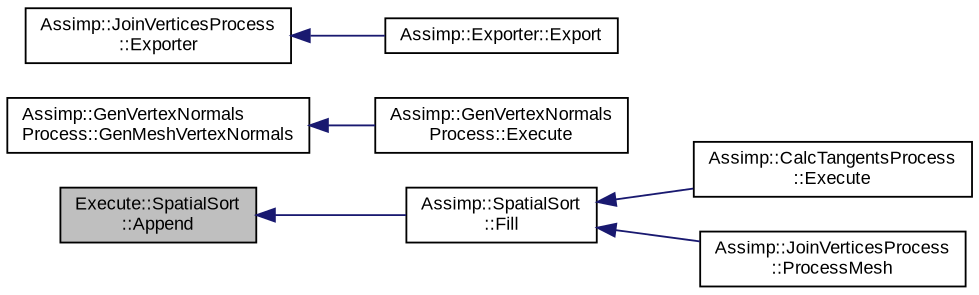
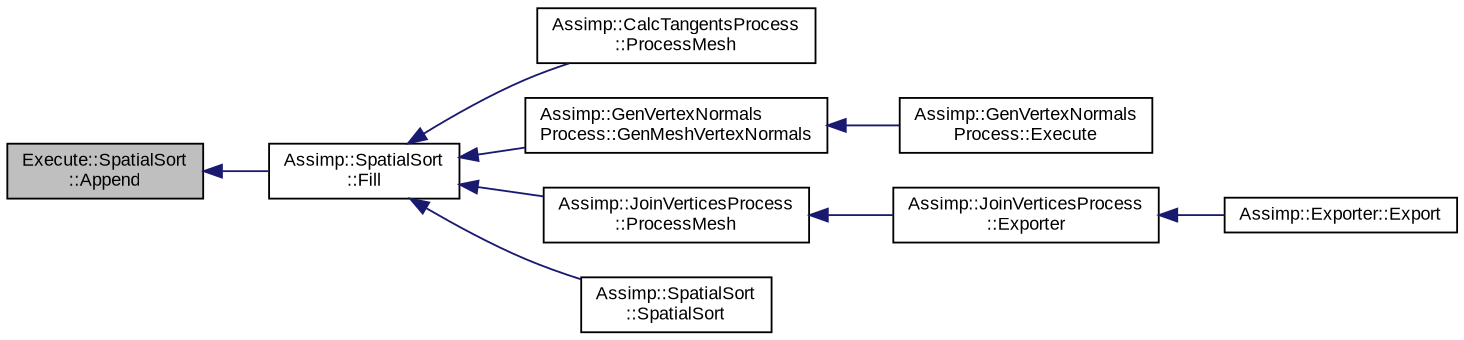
none -> (501, 151)
(833, 169) -> (676, 36)
none -> (861, 215)
none -> (676, 305)
